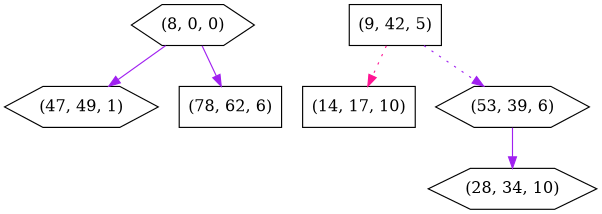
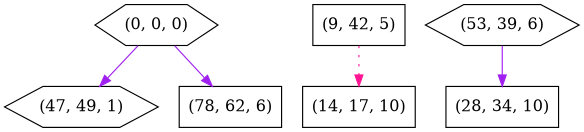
(193, 25) -> (156, 25)
(449, 63) -> none
(512, 189) -> (502, 107)
